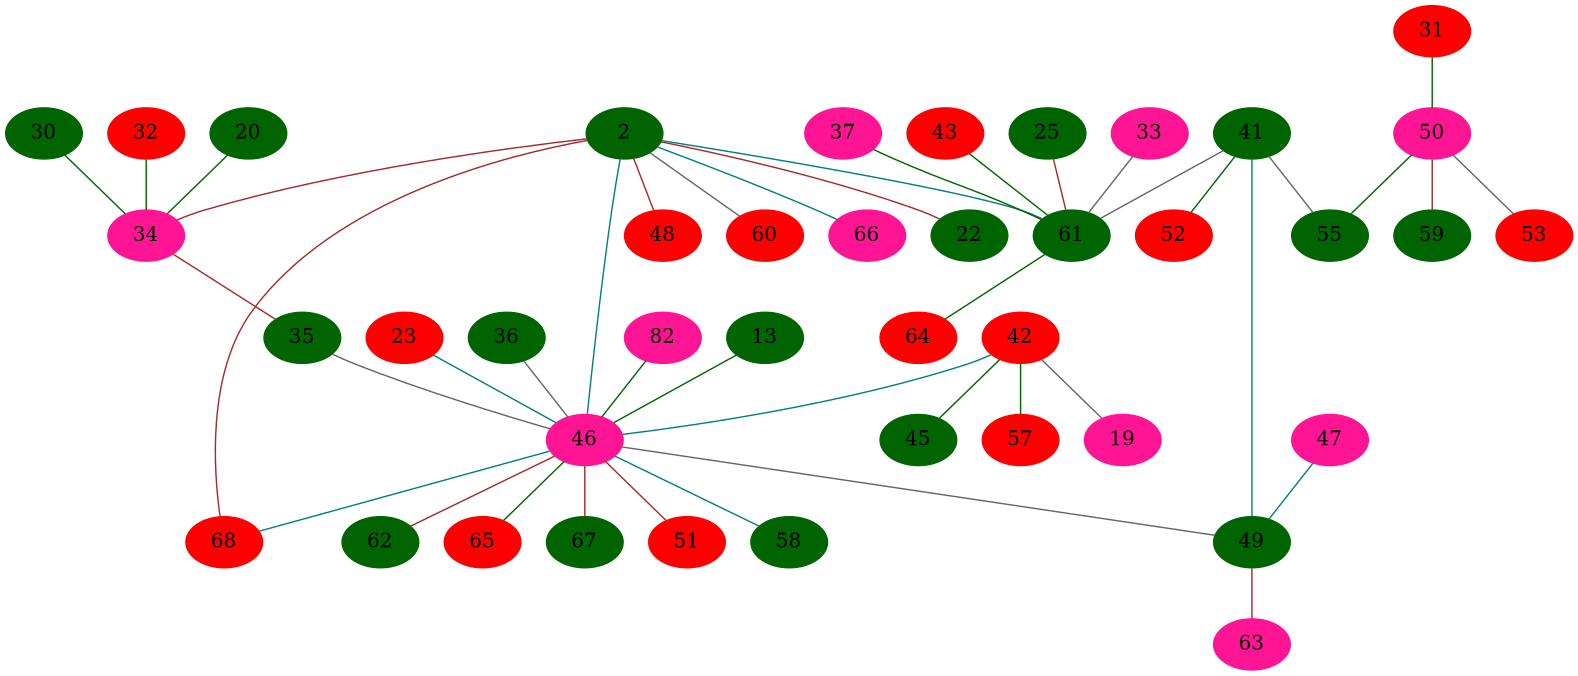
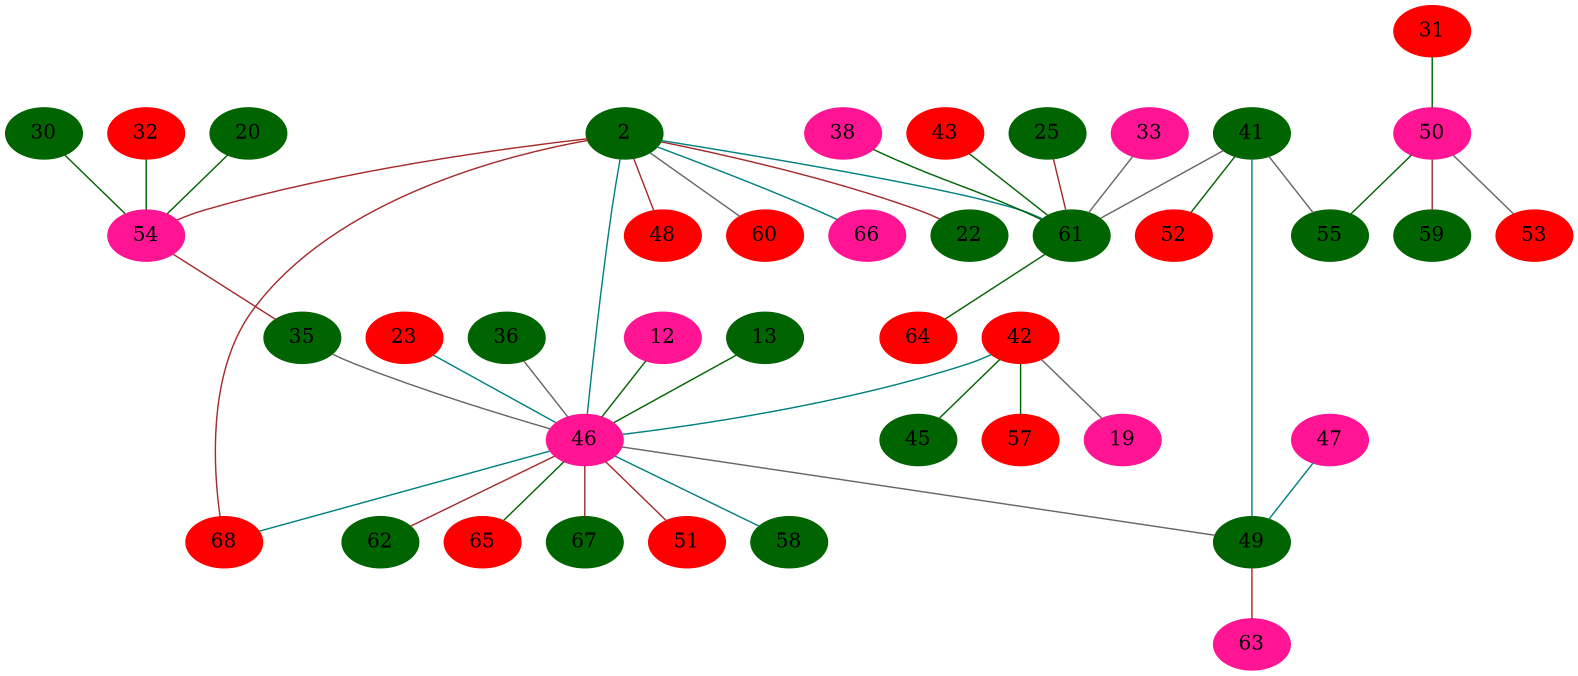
(843, 133) -> (843, 133)
(146, 236) -> (146, 236)
(663, 338) -> (663, 338)
